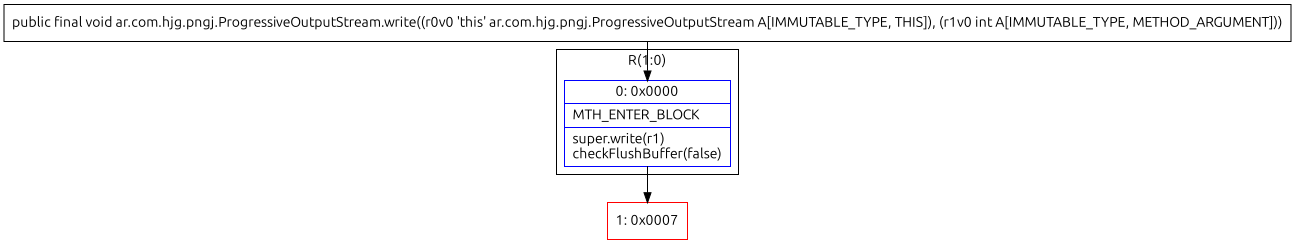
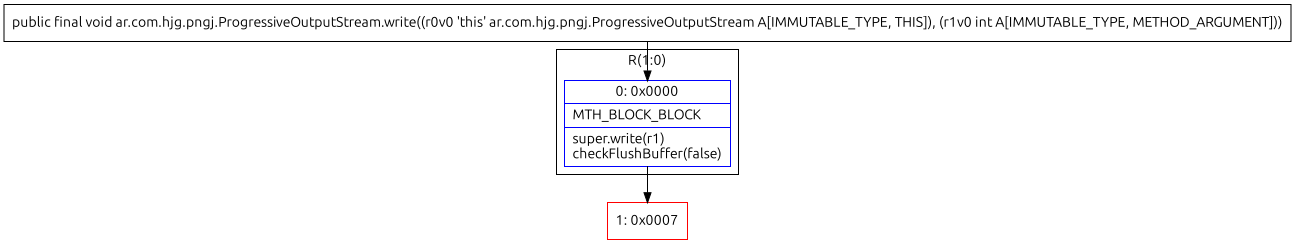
(636, 115) -> (637, 115)
